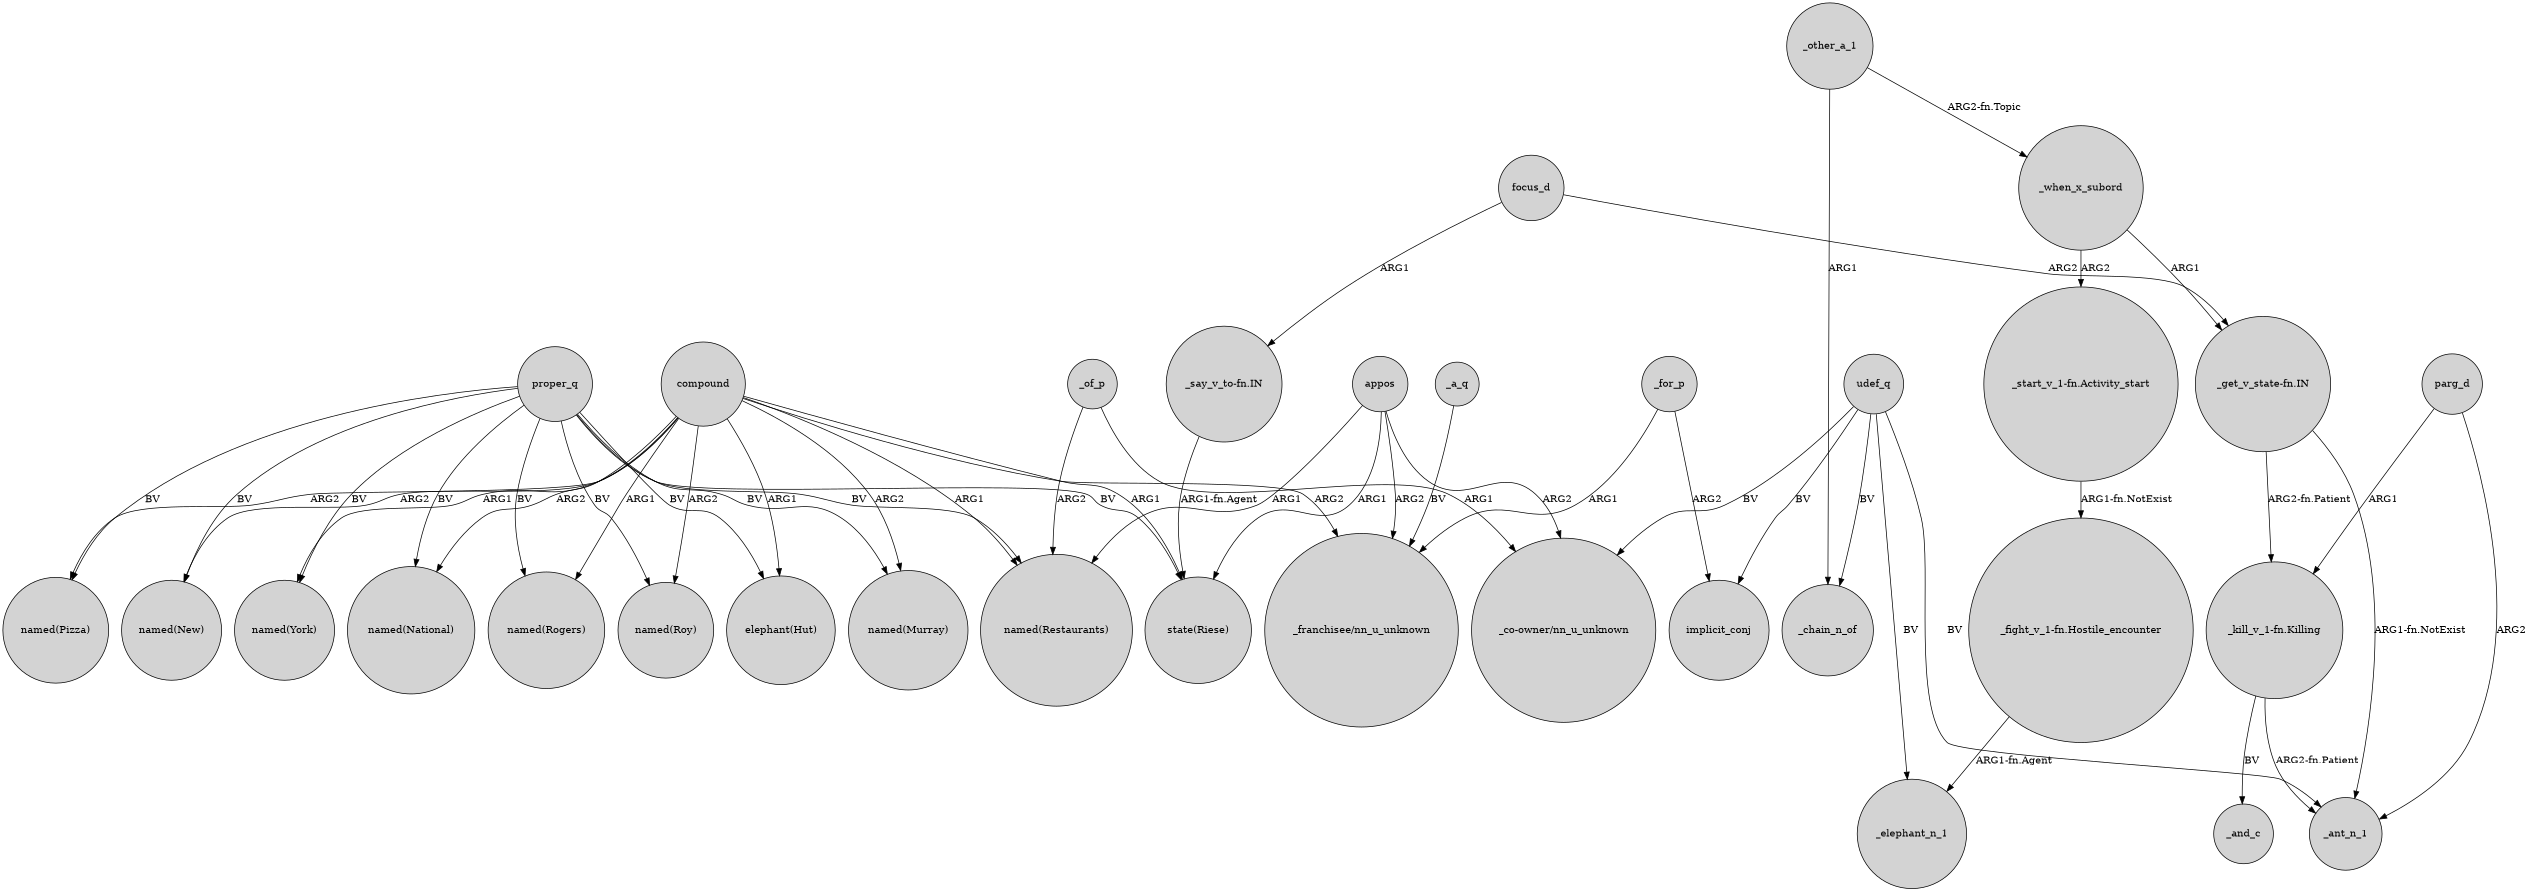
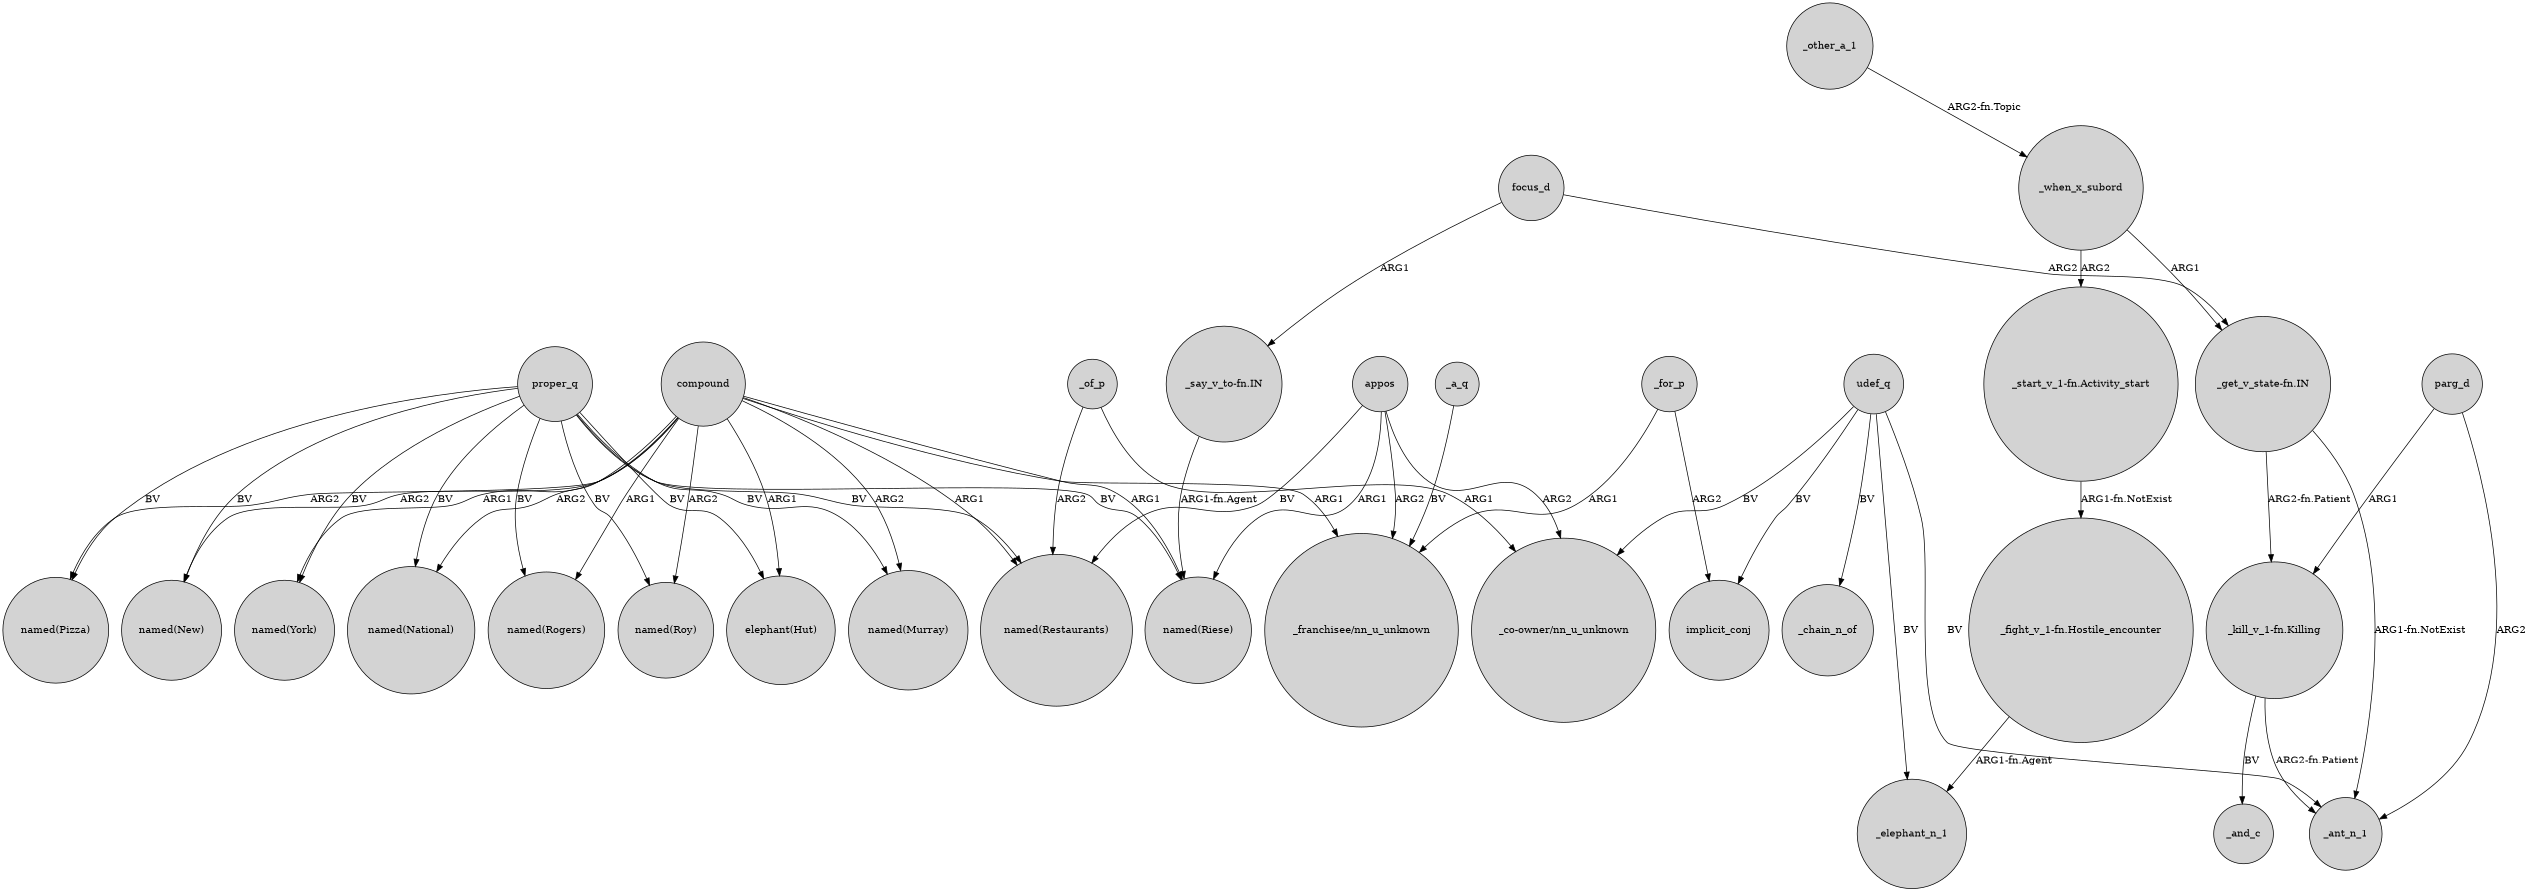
(1829, 333) -> none
(1287, 500) -> (1287, 500)
(1330, 500) -> (1330, 500)
(1198, 630) -> (1198, 630)
